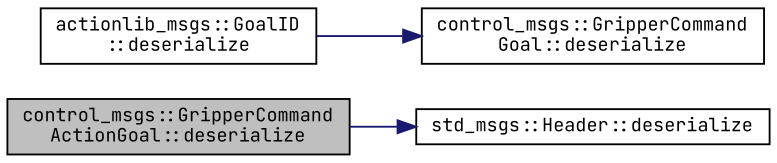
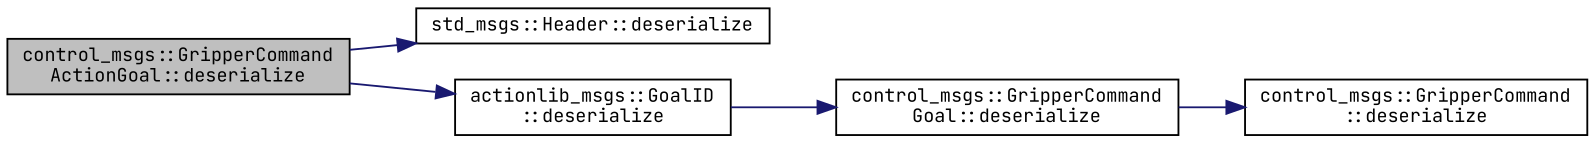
none -> (393, 88)
none -> (1416, 107)
